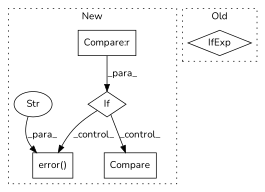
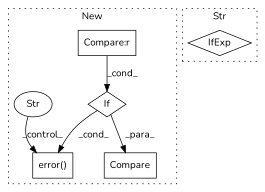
(220, 17) -> (220, 17)
(123, 74) -> (123, 74)
(43, 135) -> (43, 135)
(94, 135) -> (94, 135)
(140, 135) -> (140, 135)
